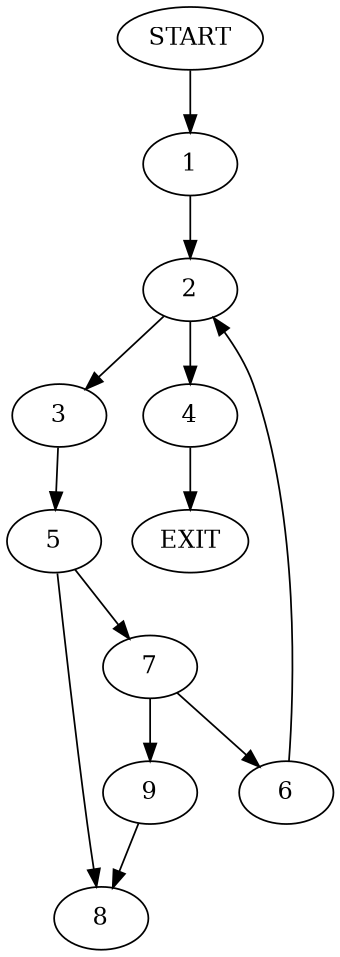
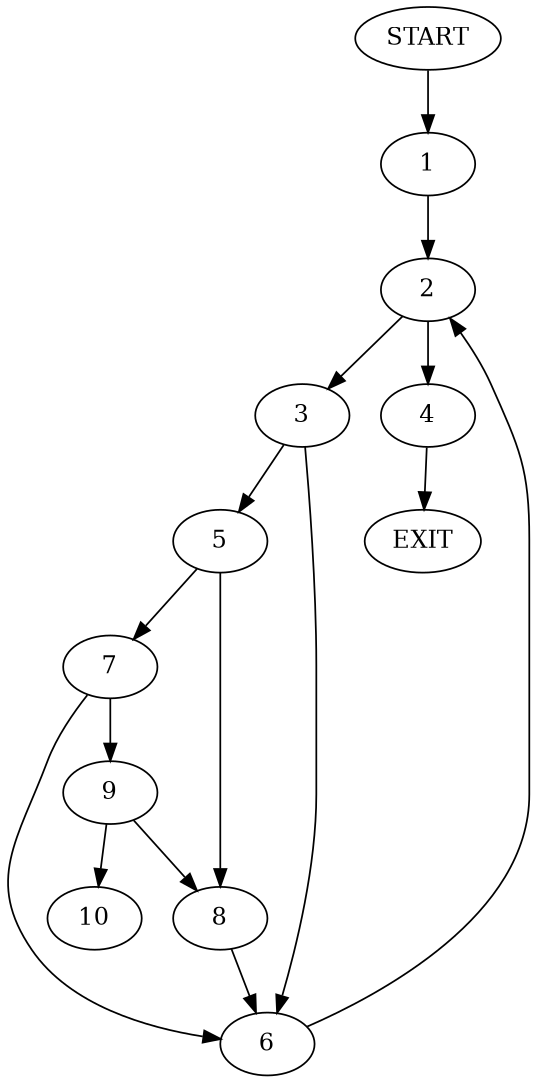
none -> (316, 723)
none -> (95, 918)
none -> (241, 973)
